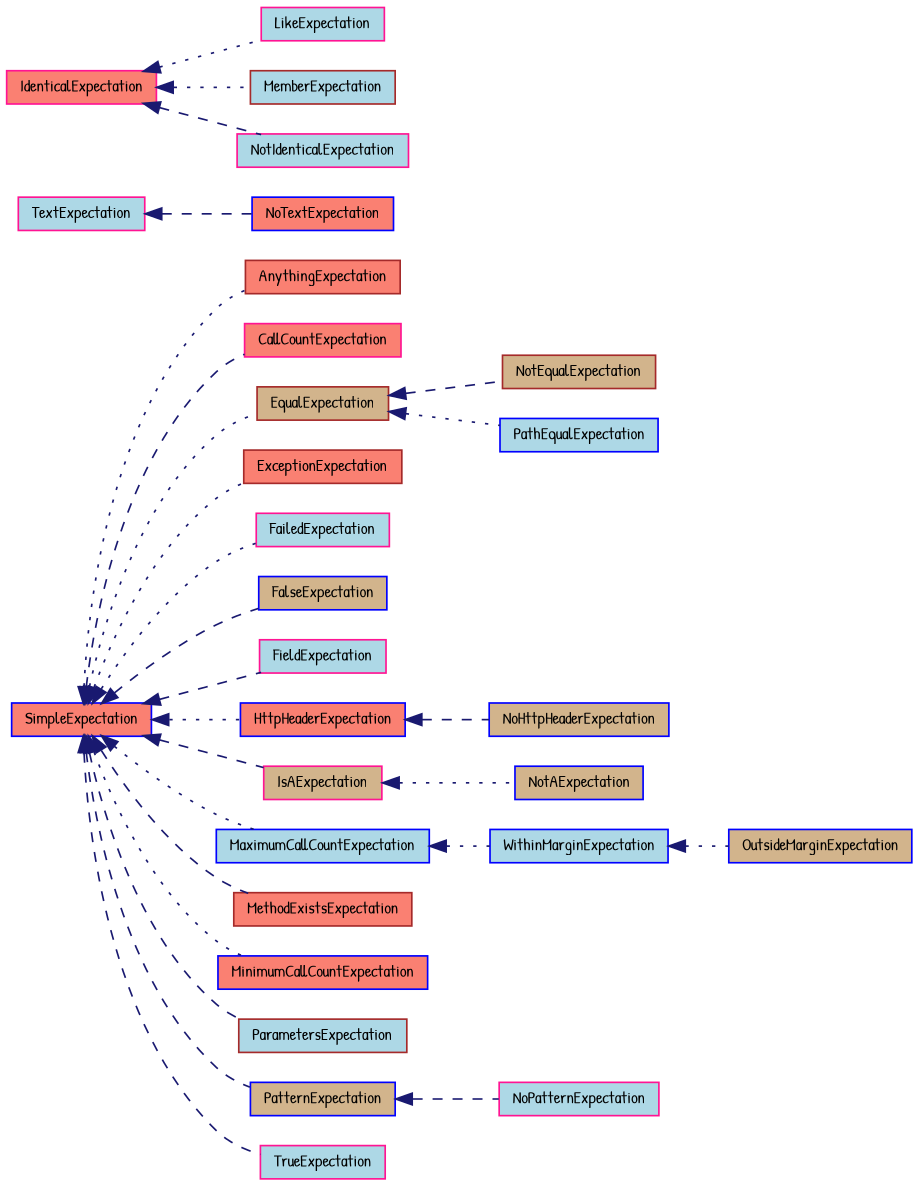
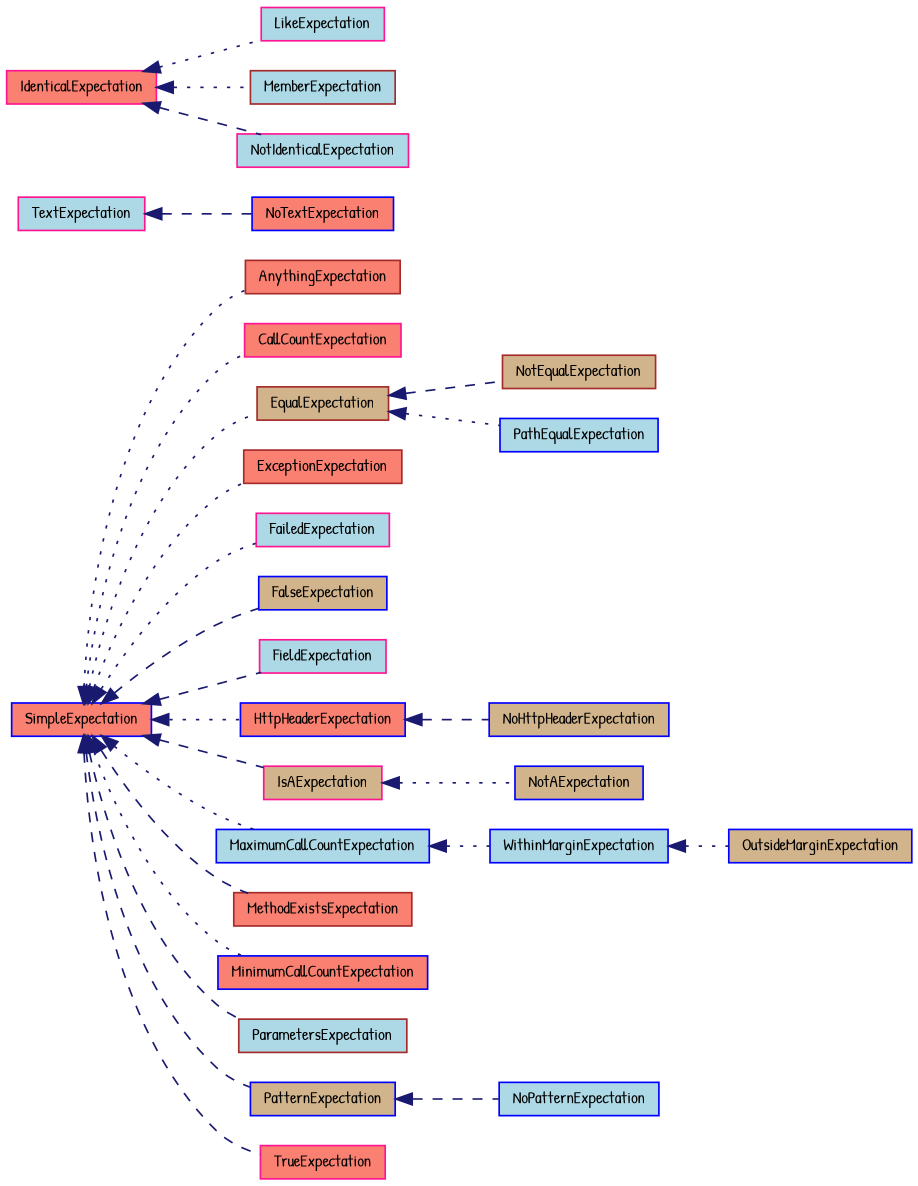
(132, 503) -> (132, 503)
(579, 1099) -> (579, 1099)
(323, 1162) -> (323, 1162)
